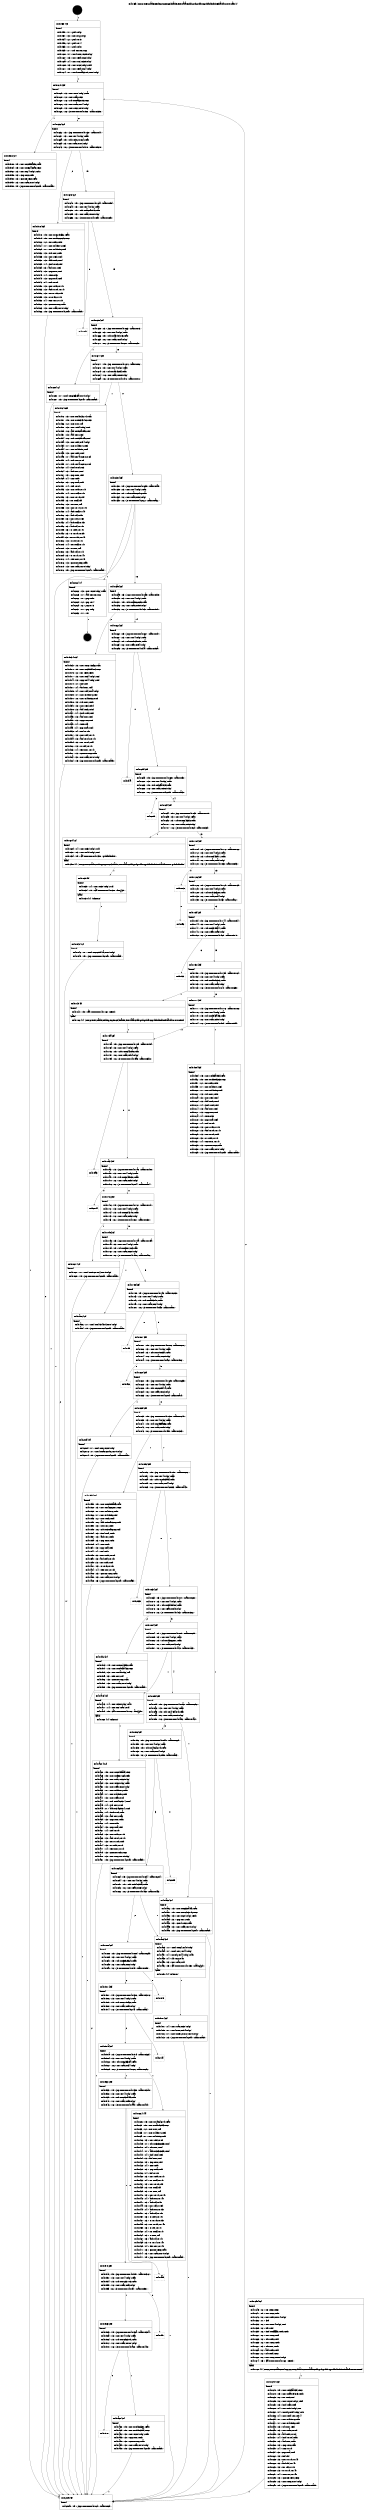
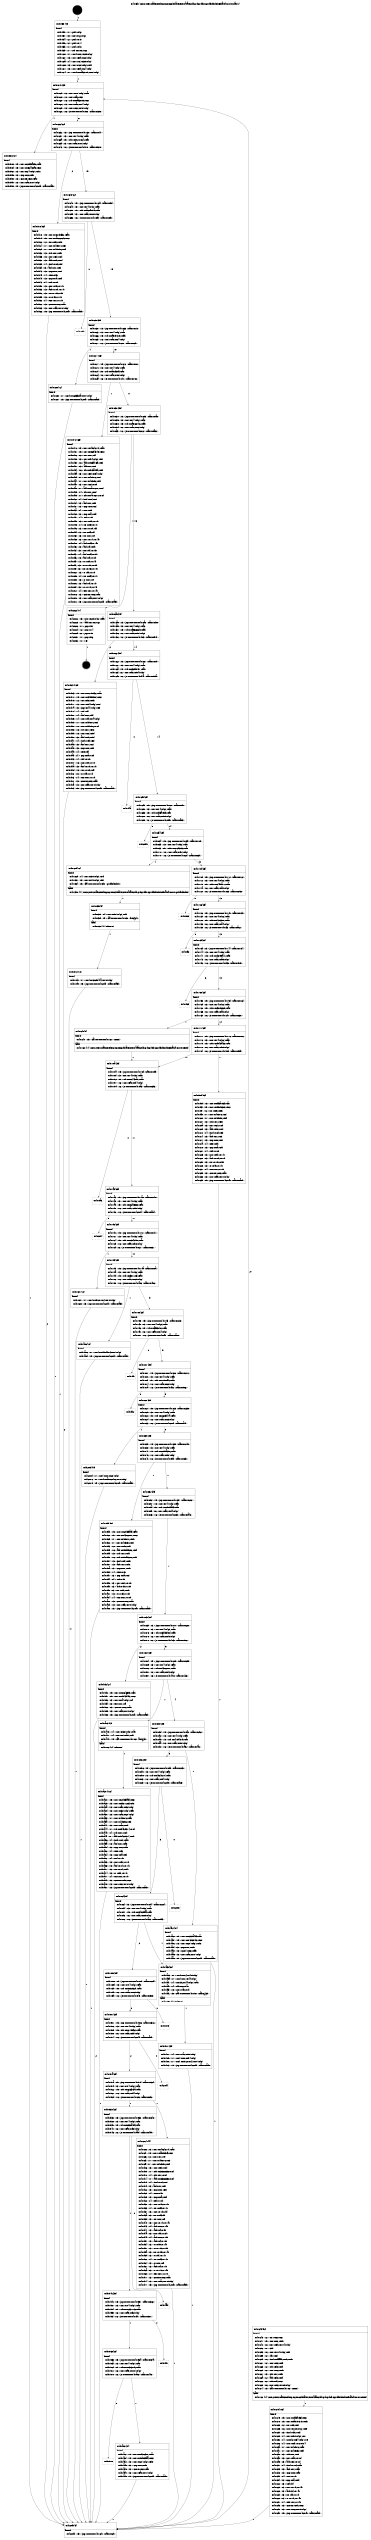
(180, 906) -> (190, 939)
(55, 1476) -> (59, 1560)
(136, 1601) -> none
